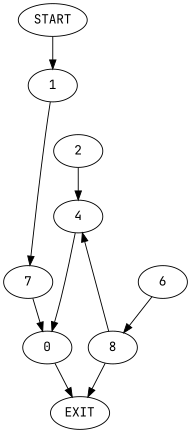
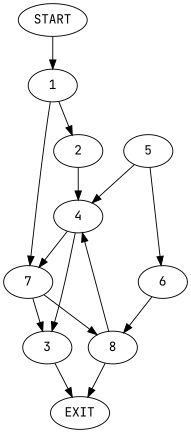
none -> (64, 114)
none -> (148, 151)
none -> (56, 246)
none -> (67, 312)
(47, 348) -> (47, 348)
